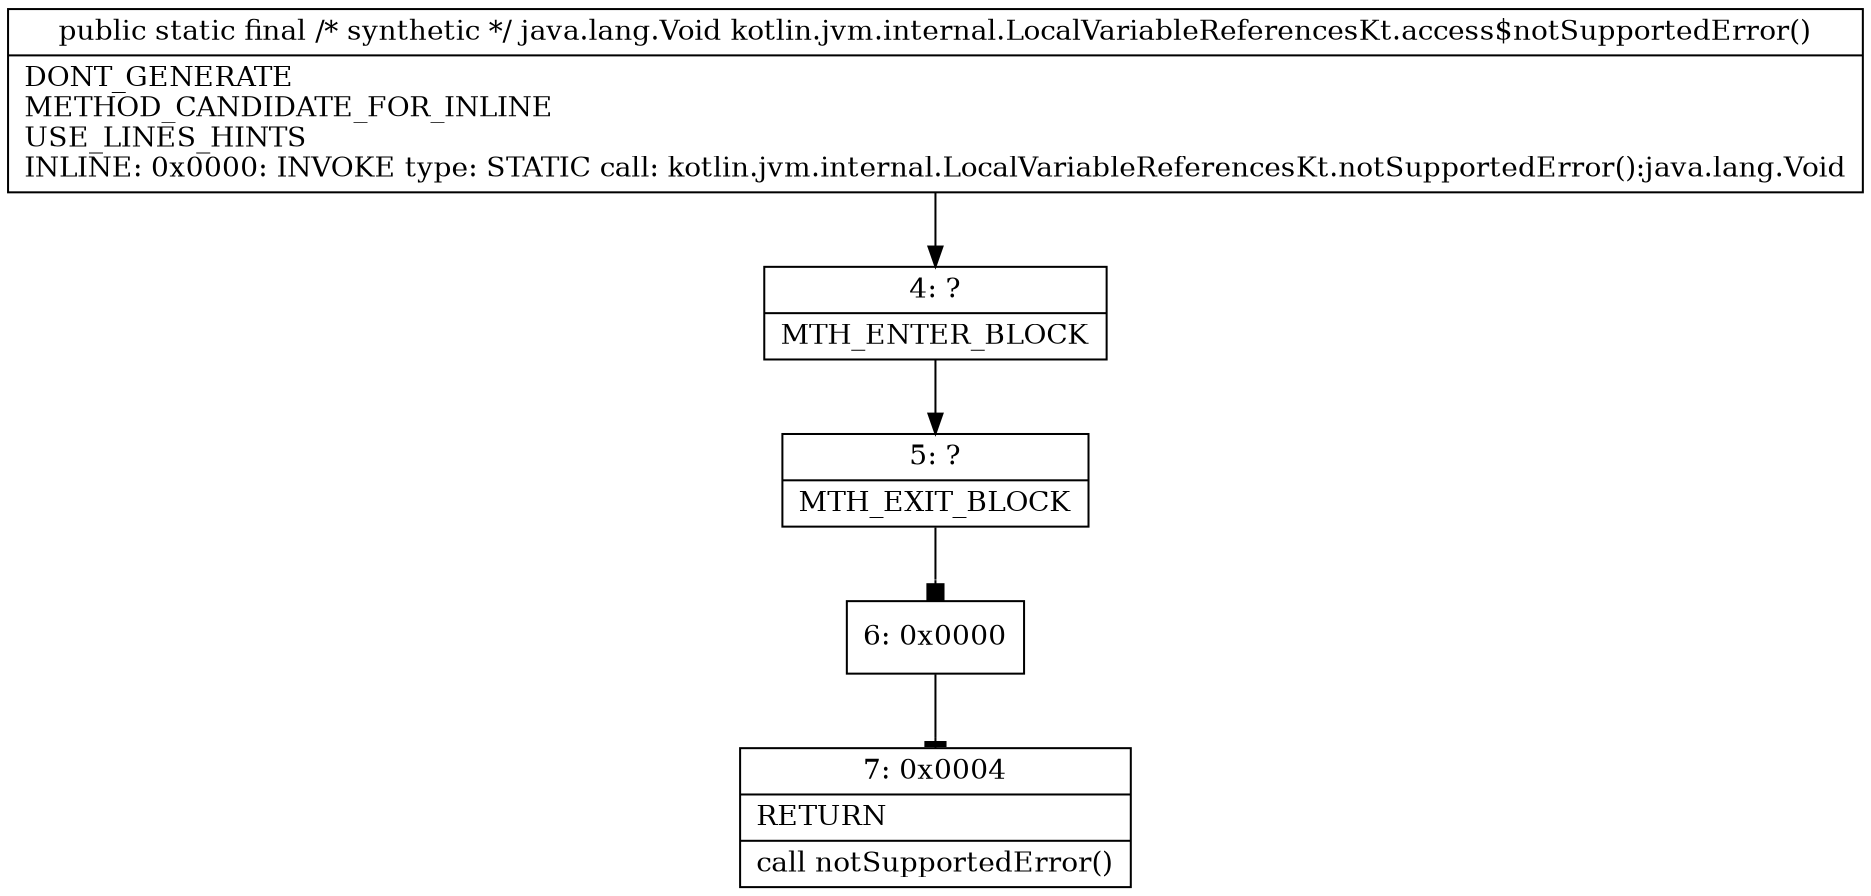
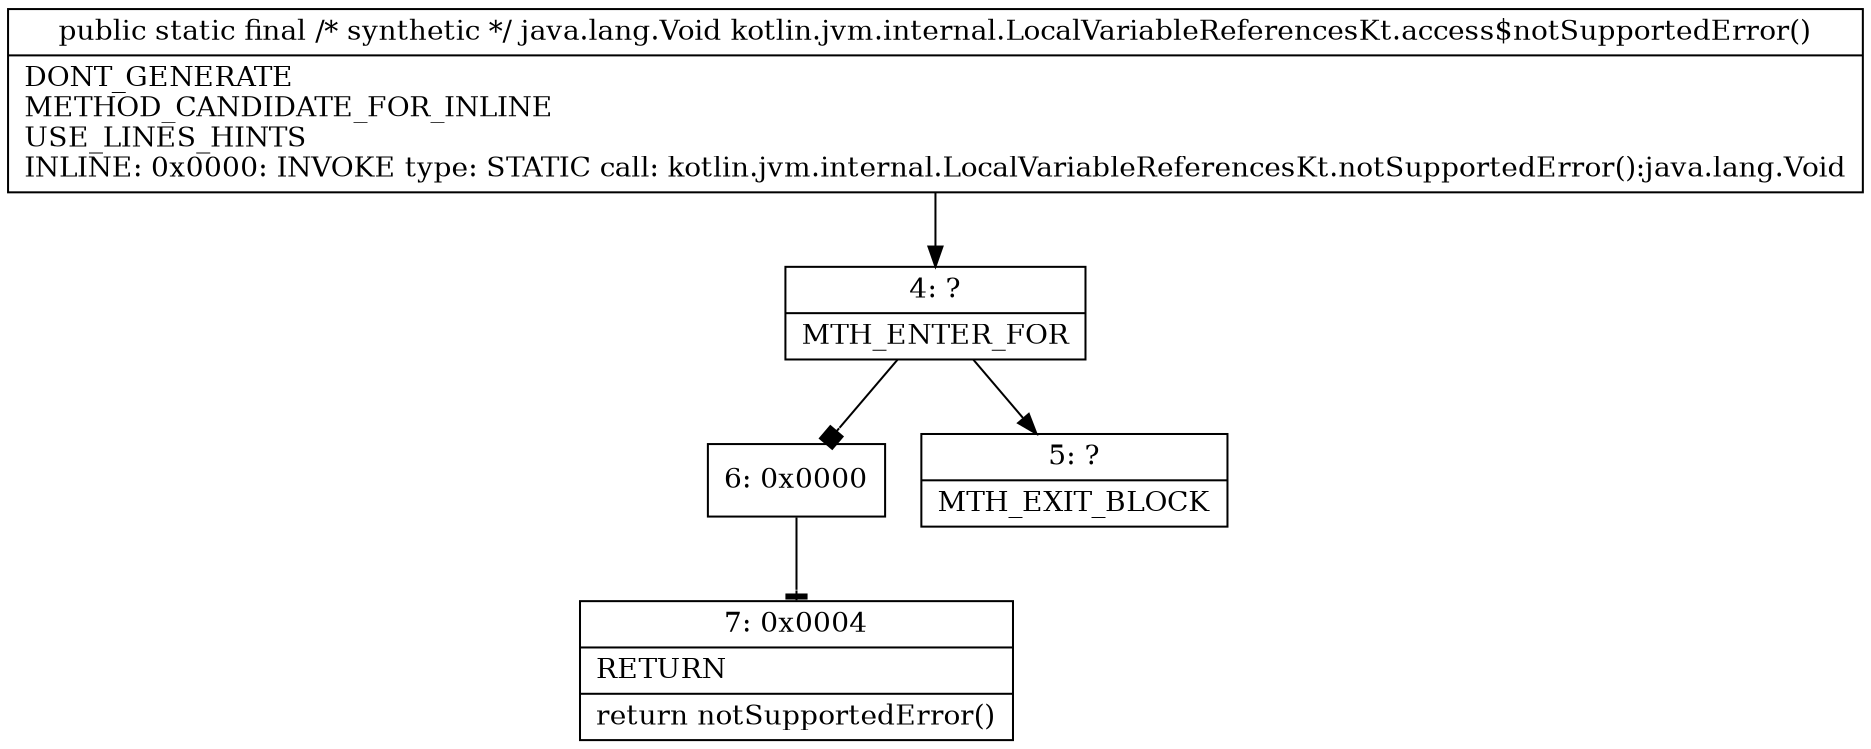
(935, 335) -> (935, 335)
(935, 554) -> (869, 394)
(935, 863) -> (796, 716)
